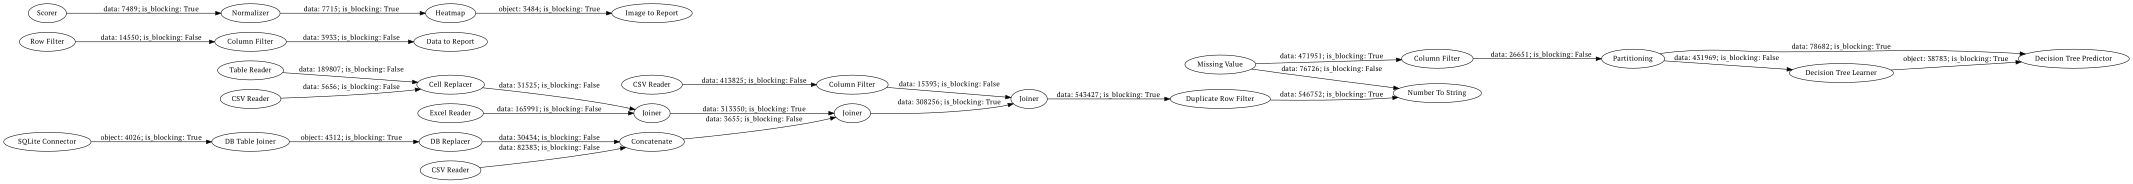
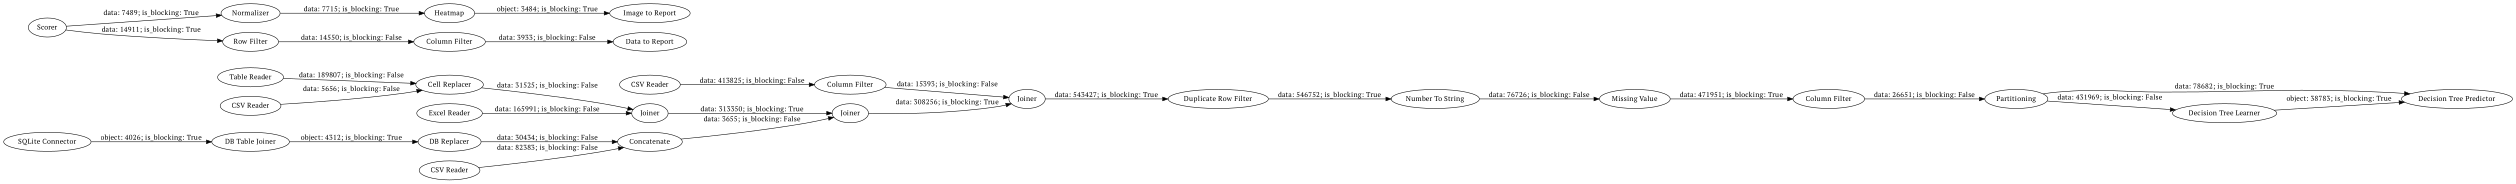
none -> (141, 37)
(1323, 79) -> (1537, 99)
